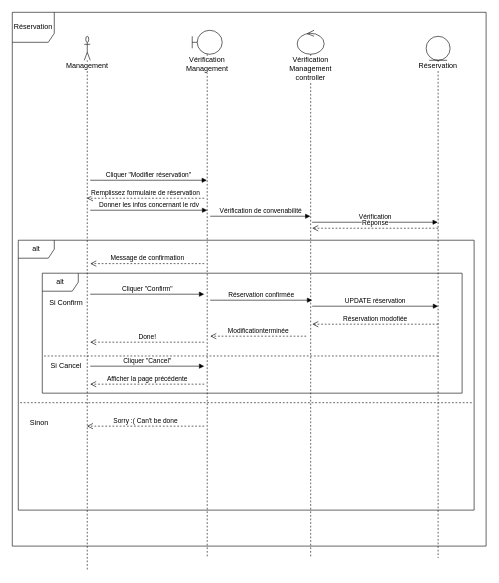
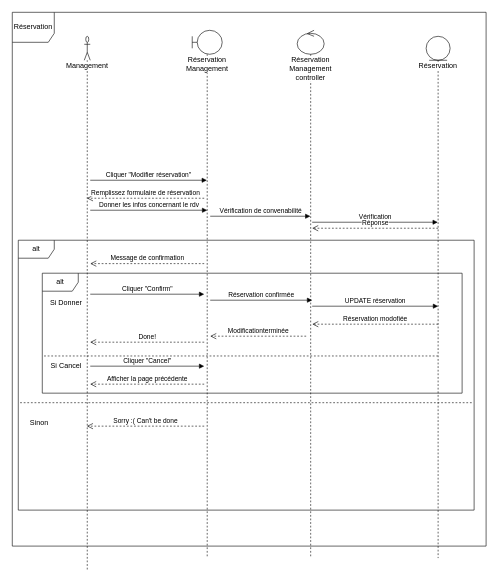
(207, 69) -> (207, 69)
(311, 78) -> (311, 78)
(66, 303) -> (66, 303)
